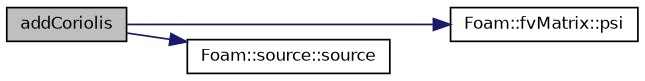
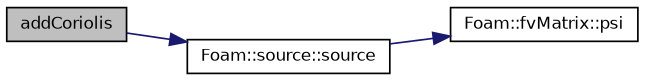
(280, 24) -> (412, 41)
